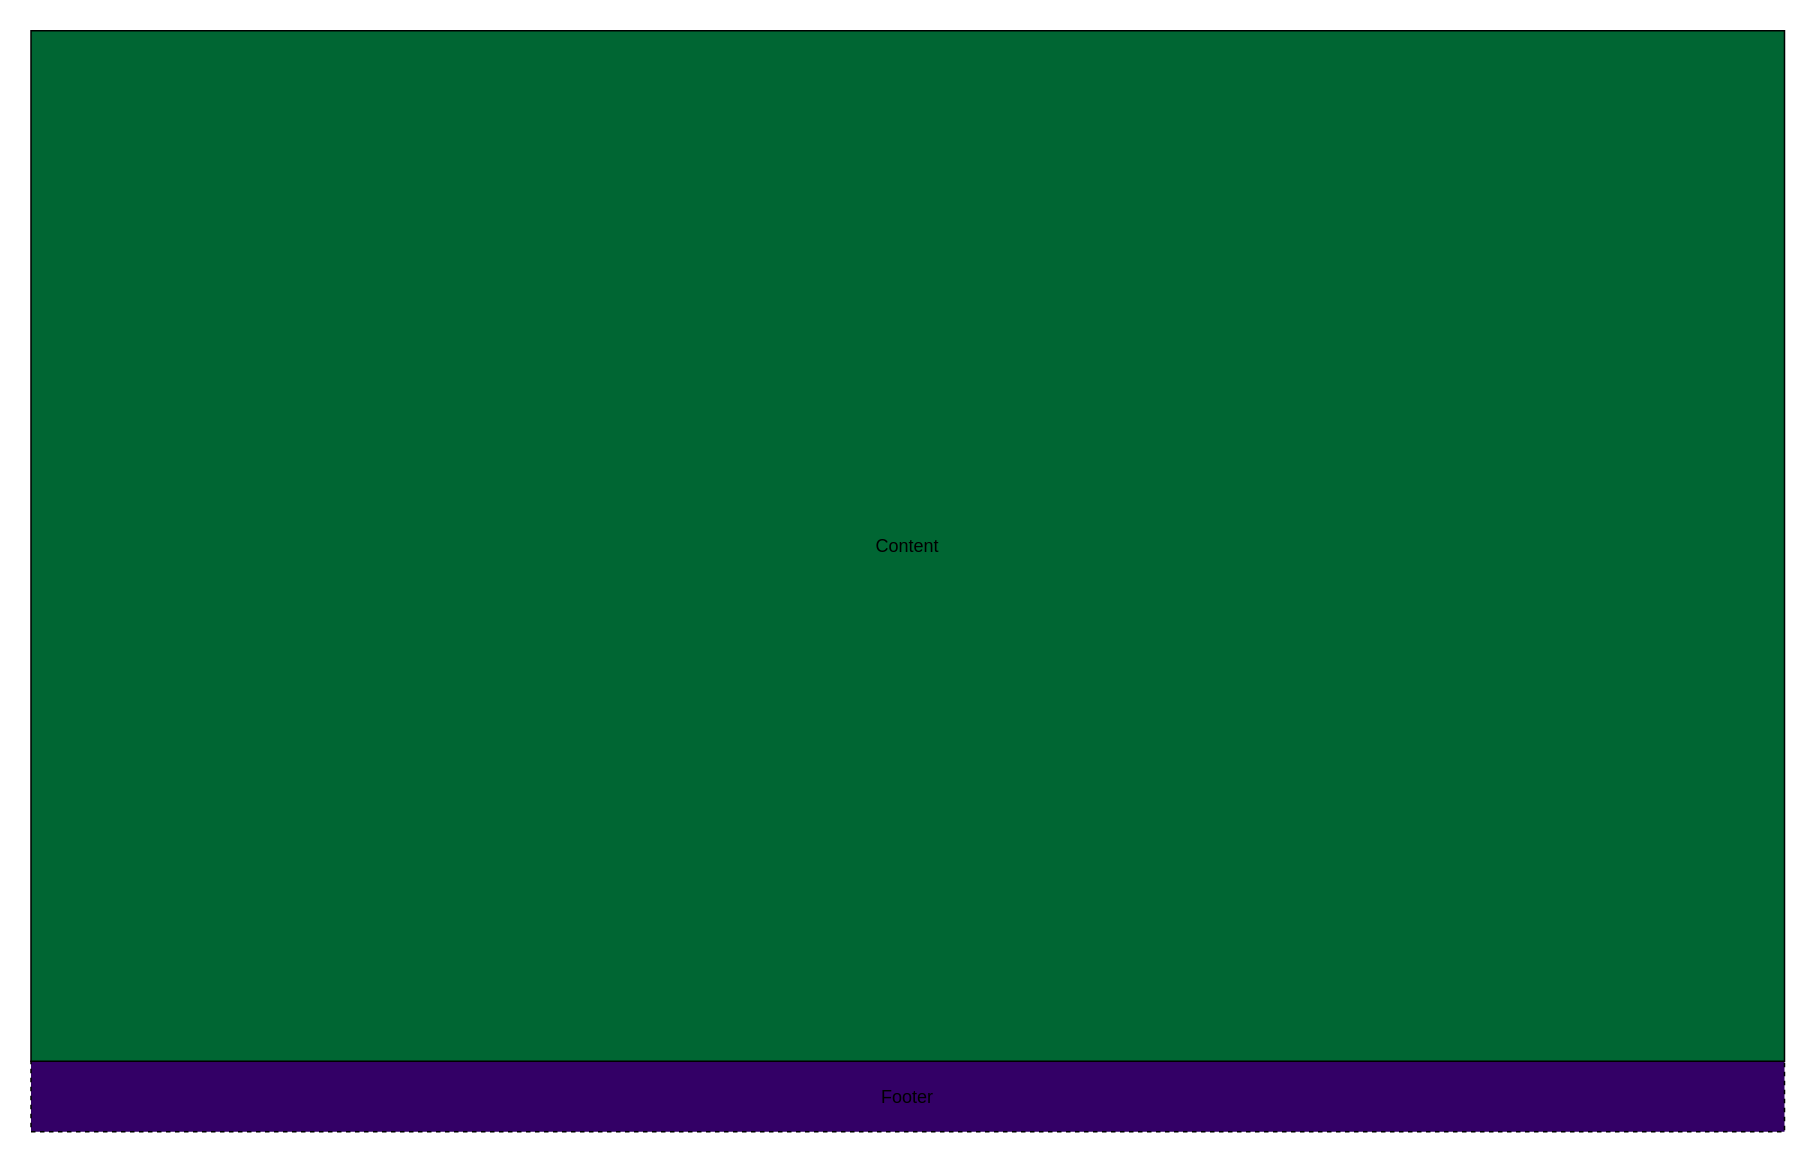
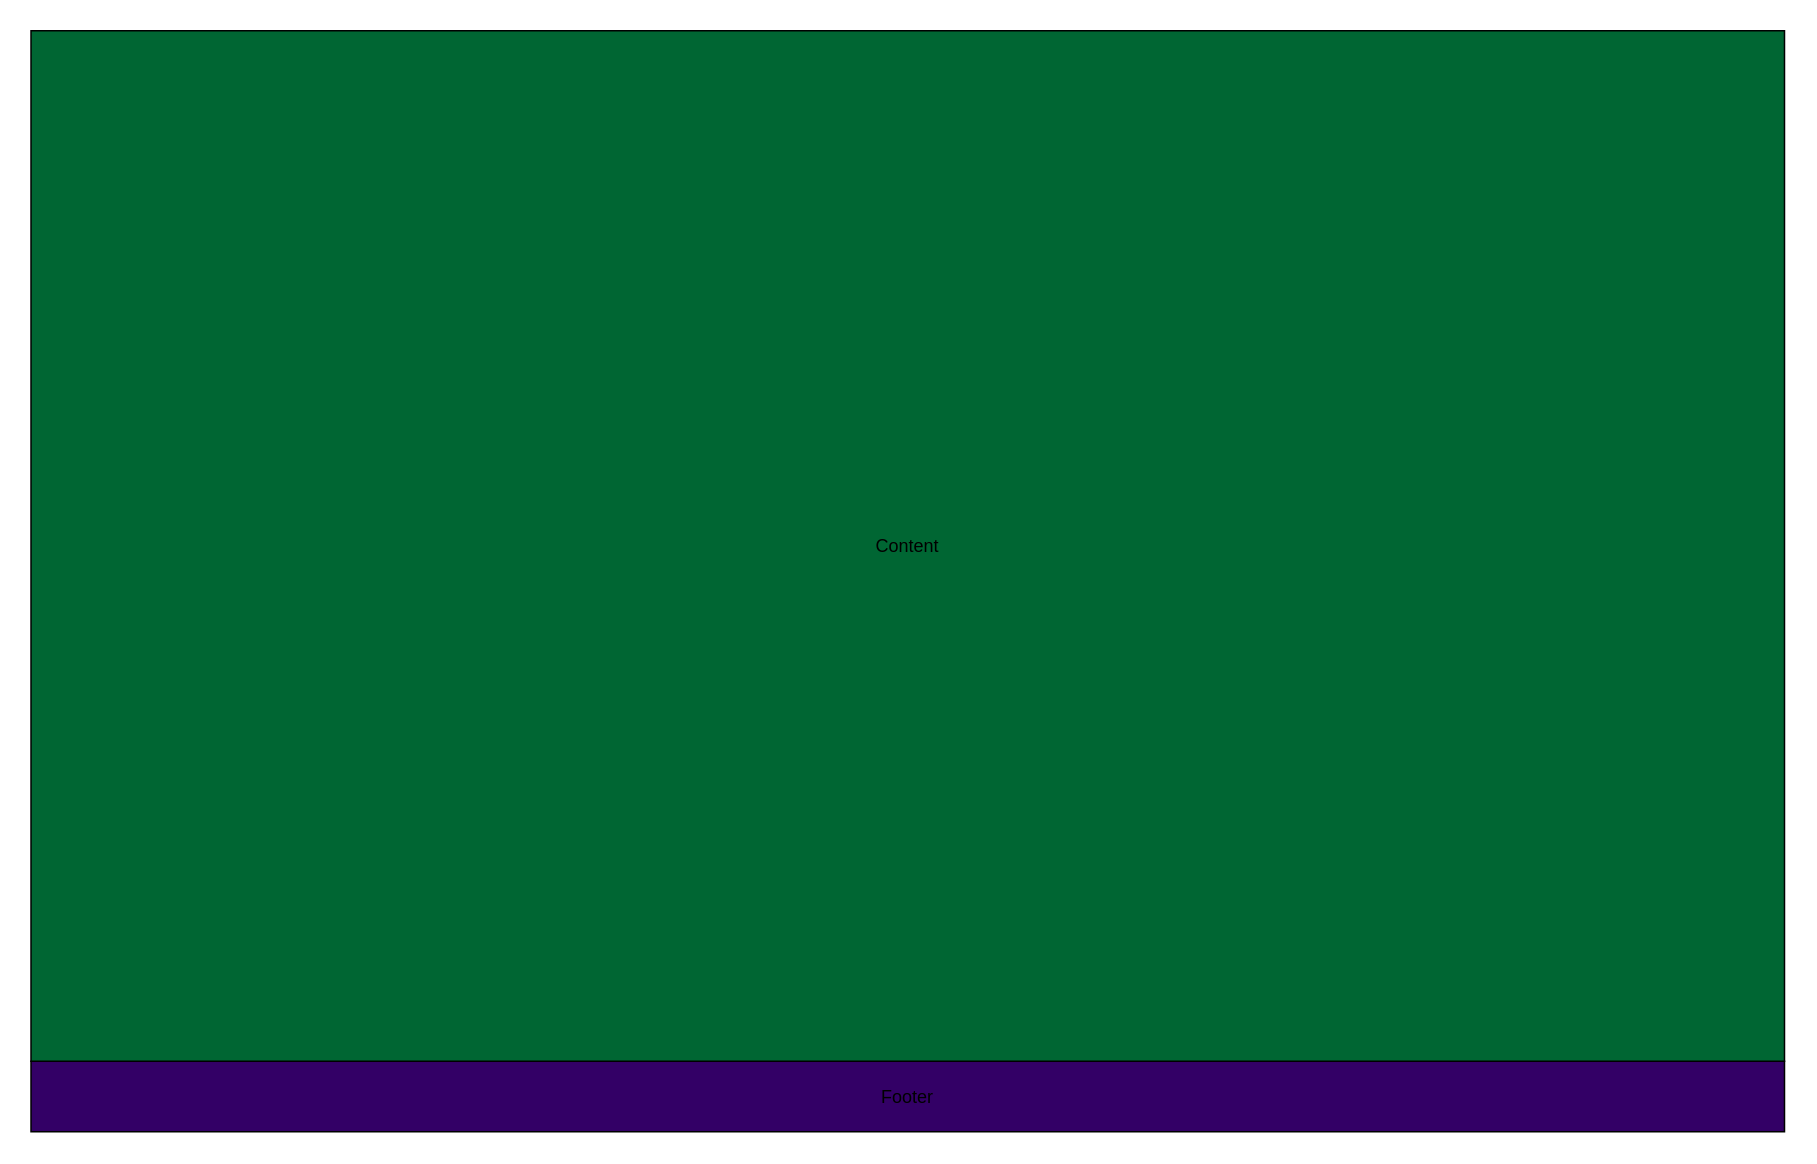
(908, 1097) -> (908, 1097)
